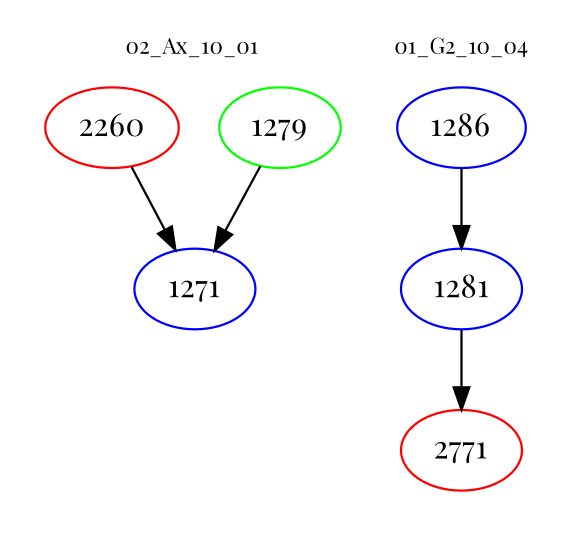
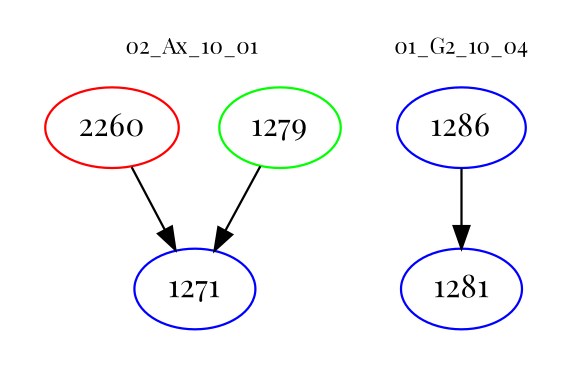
(461, 450) -> none
